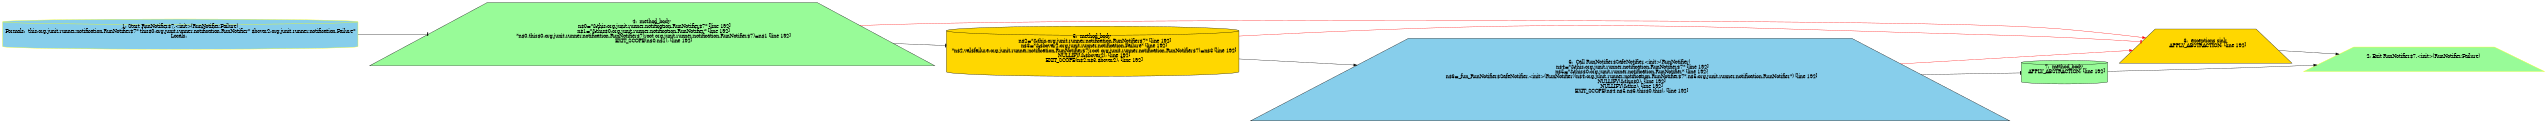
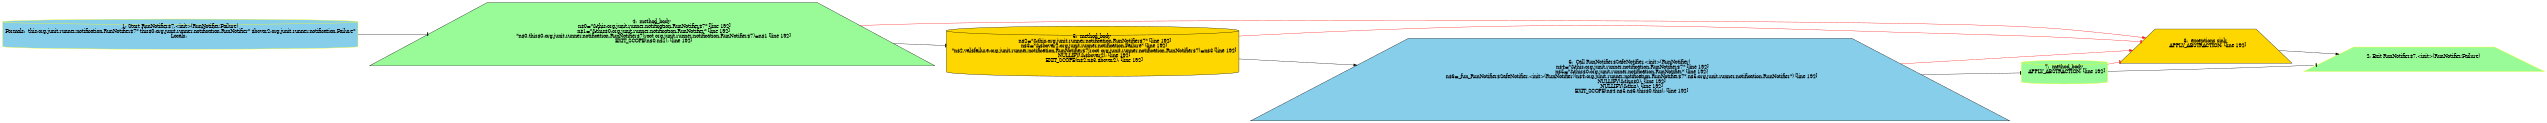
none -> (2113, 63)
(2211, 69) -> (2211, 69)
(2064, 72) -> (2064, 72)
